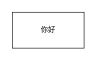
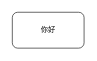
(48, 30) -> (48, 30)
